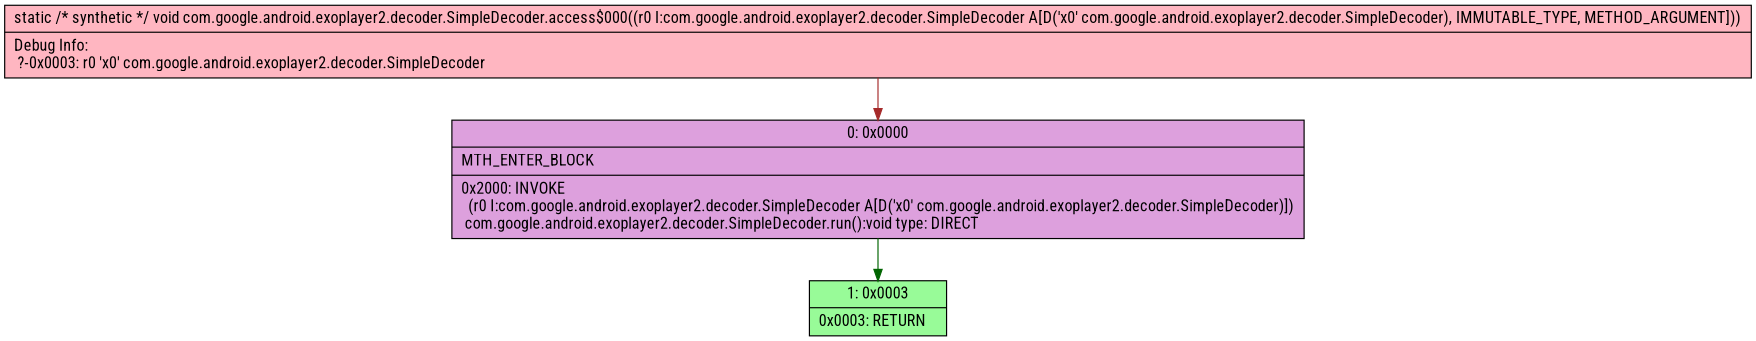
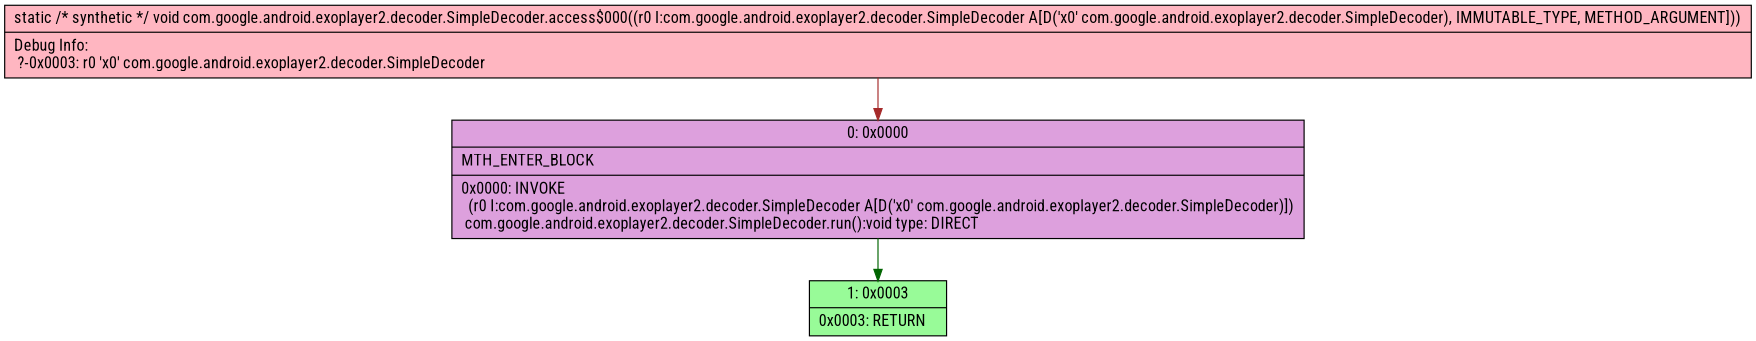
(517, 189) -> (517, 189)
